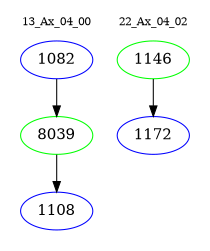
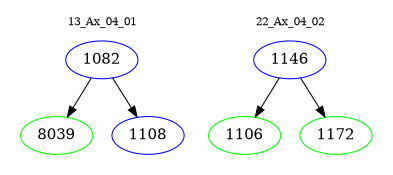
(57, 23) -> (102, 23)
(153, 60) -> (290, 60)
(153, 135) -> (336, 135)
none -> (245, 135)
(57, 168) -> (122, 93)
